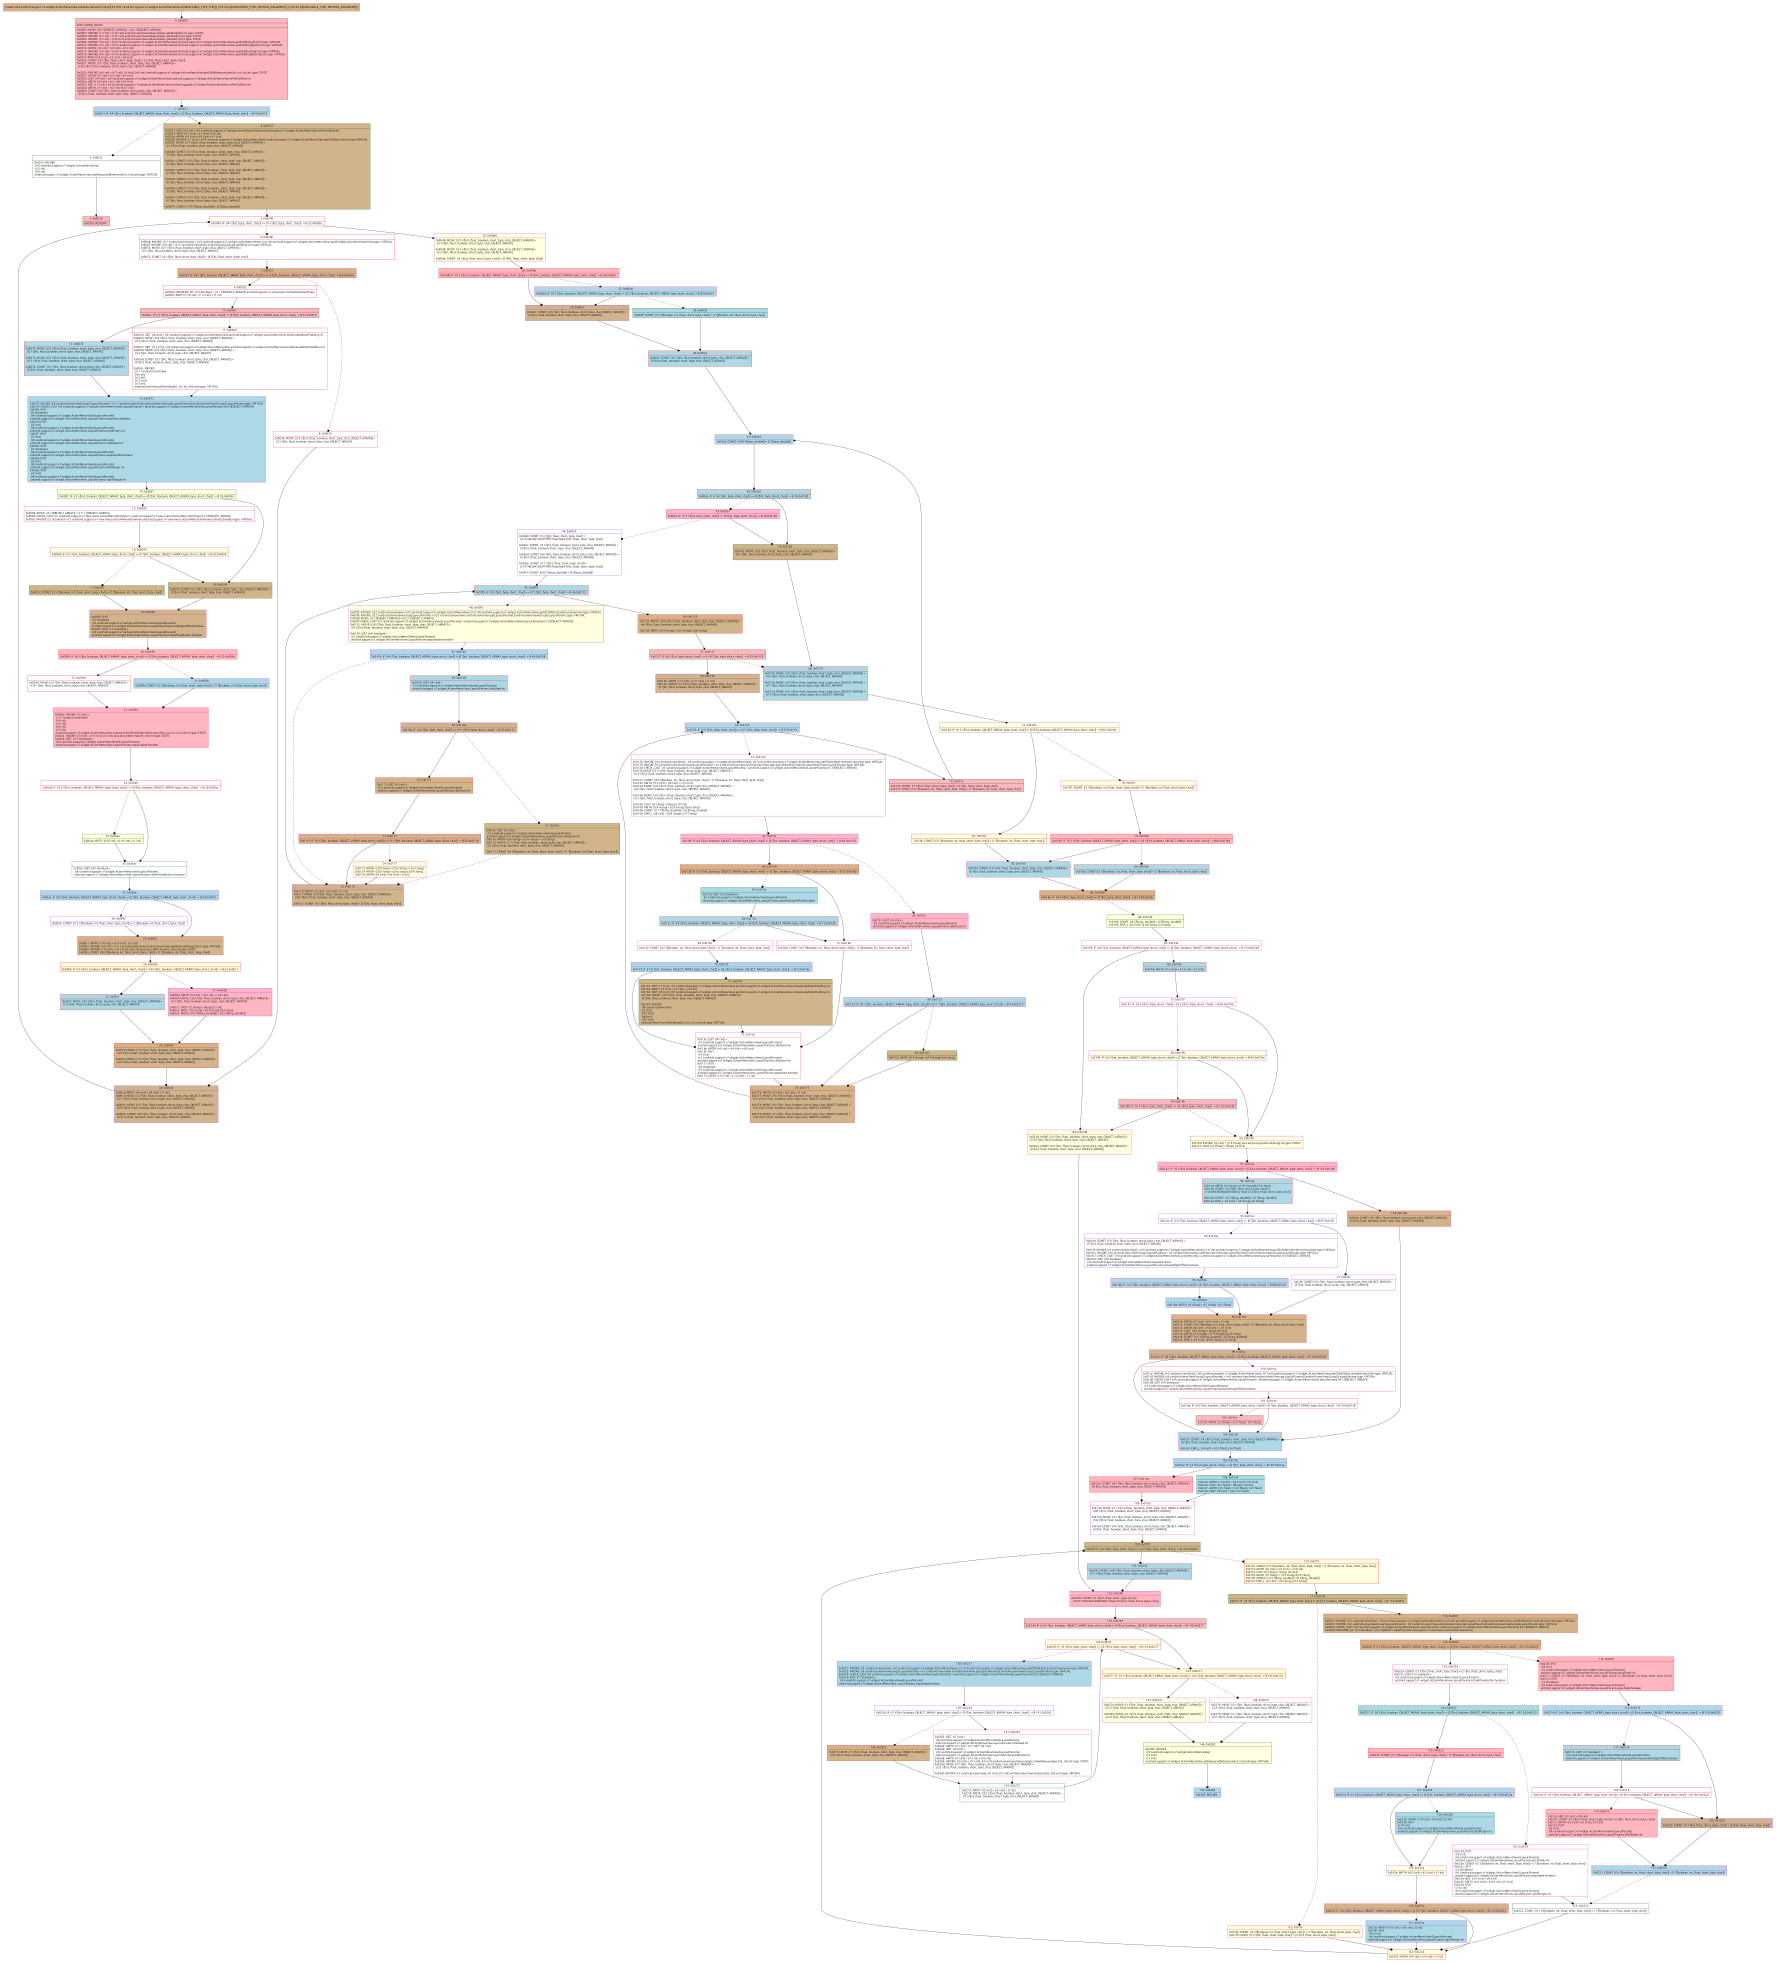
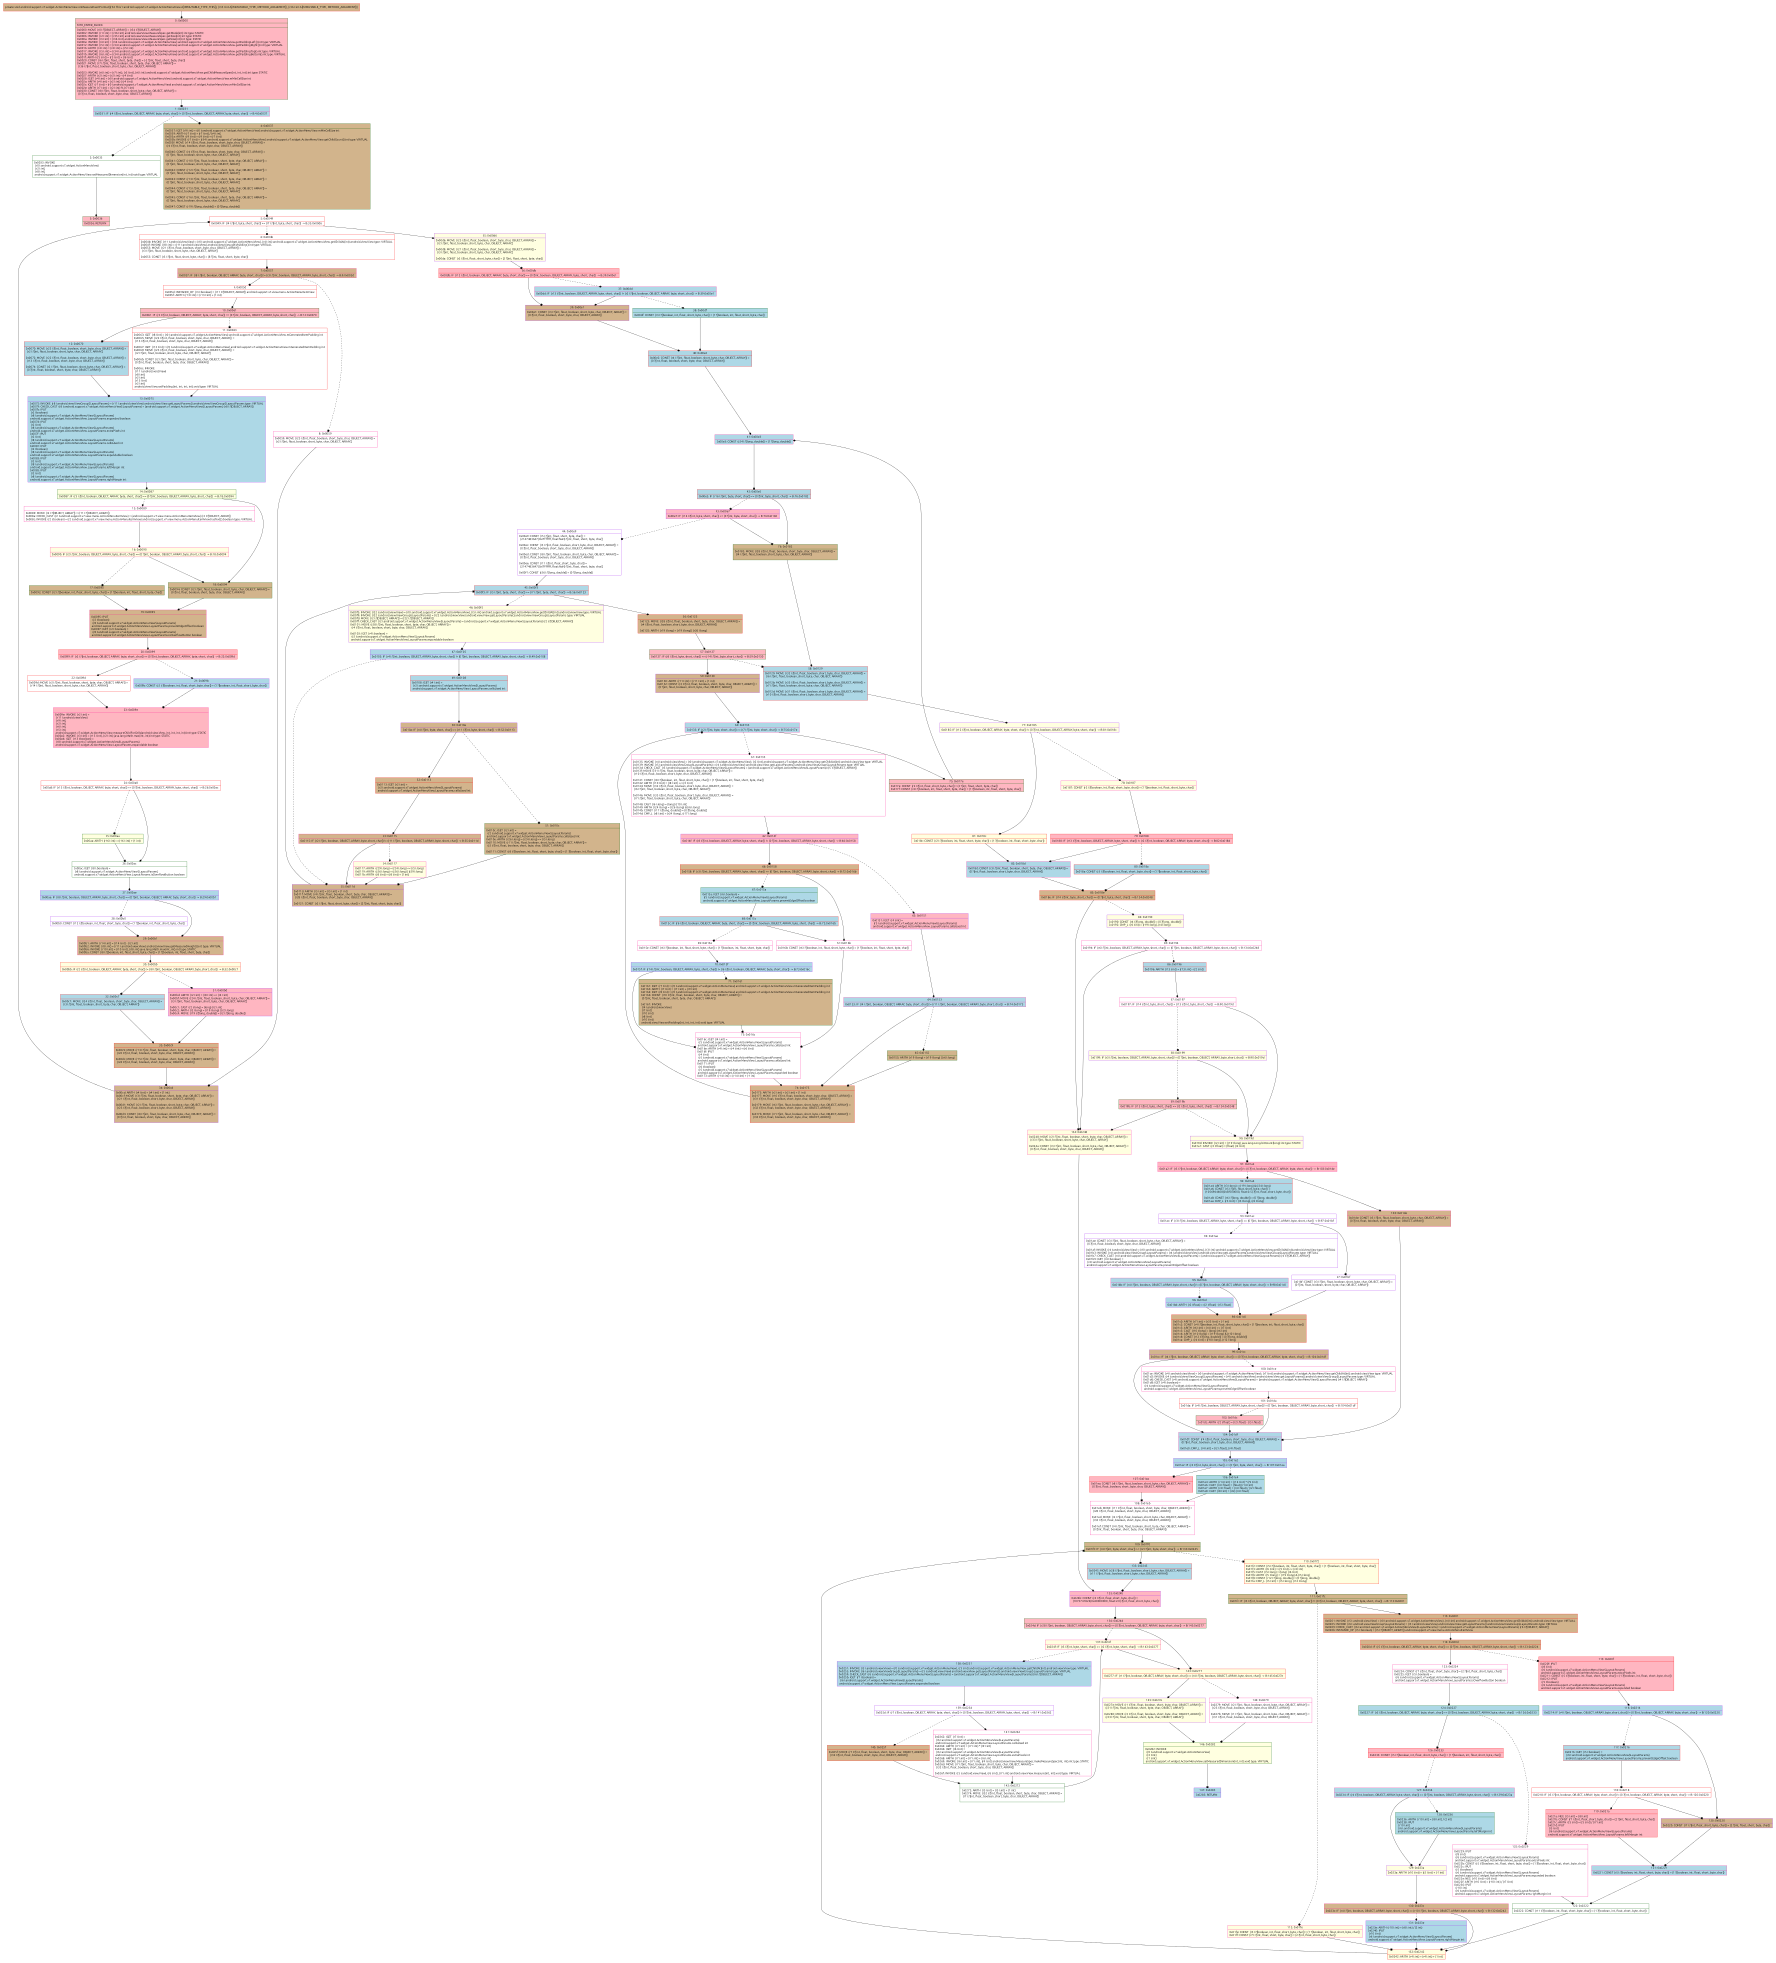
(453, 870) -> (453, 870)
(1145, 921) -> (1145, 921)
none -> (1075, 1012)
(1430, 1772) -> (1430, 1772)
(1621, 1889) -> (1621, 1889)
